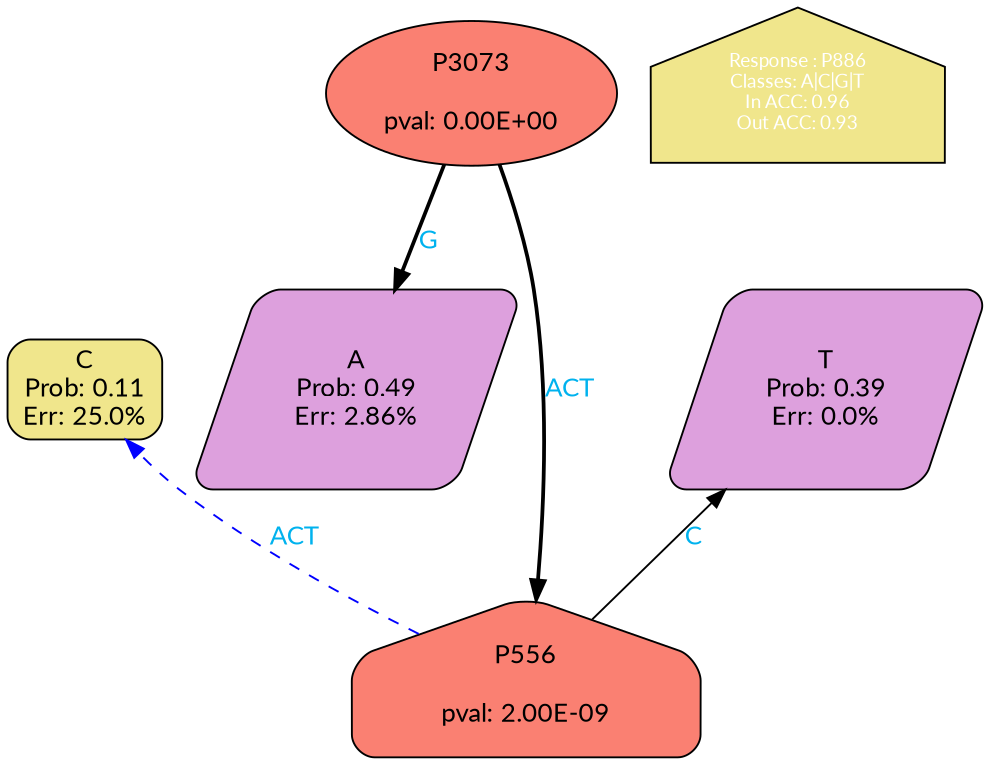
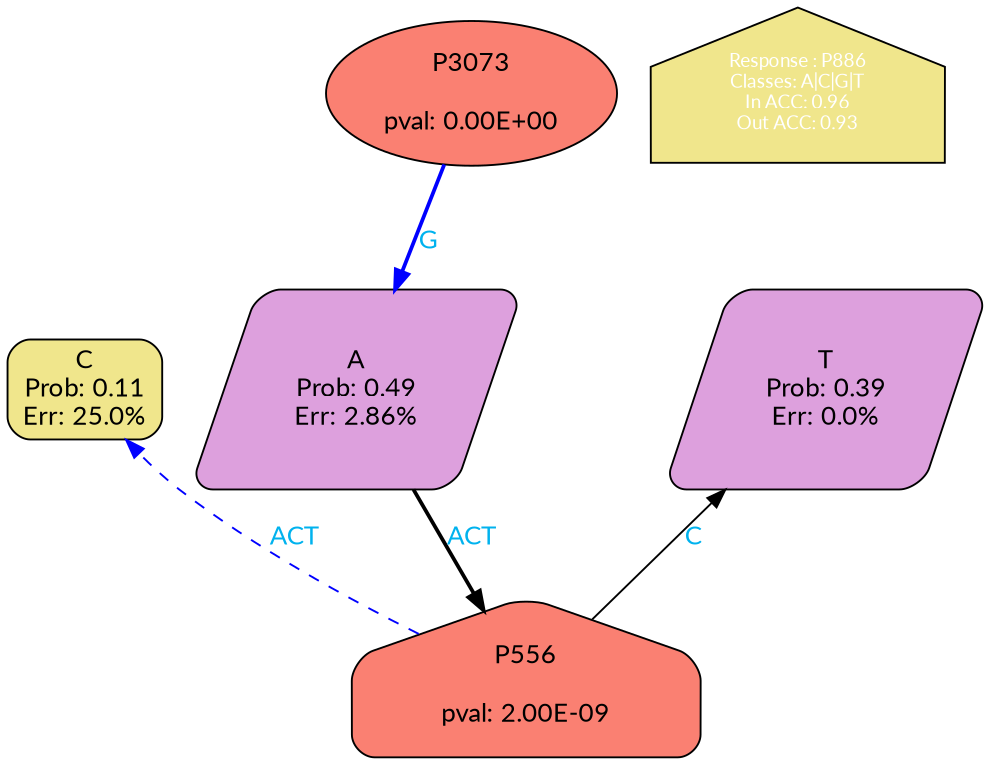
(423, 218) -> (423, 218)
(542, 370) -> (444, 542)
